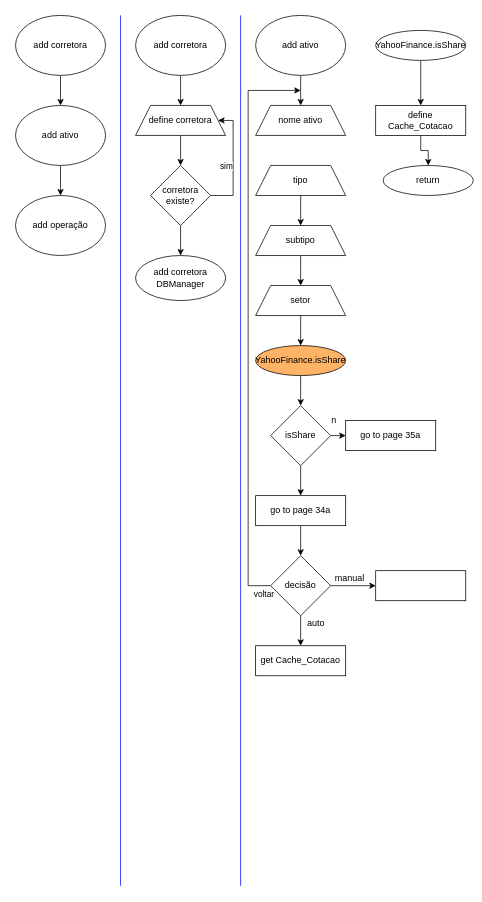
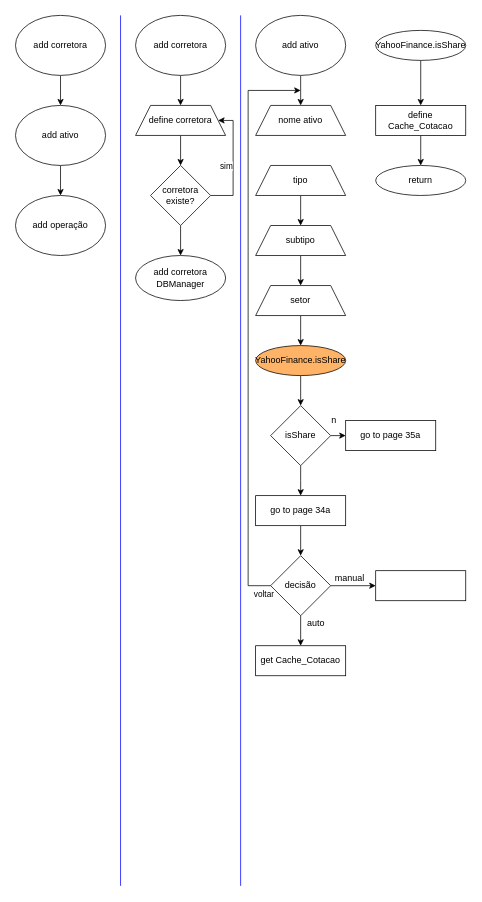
(428, 180) -> (420, 180)
